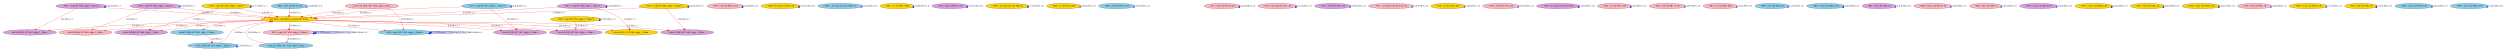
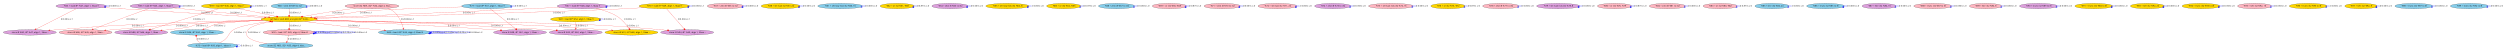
none -> (1169, 6)
(209, 38) -> (197, 41)
